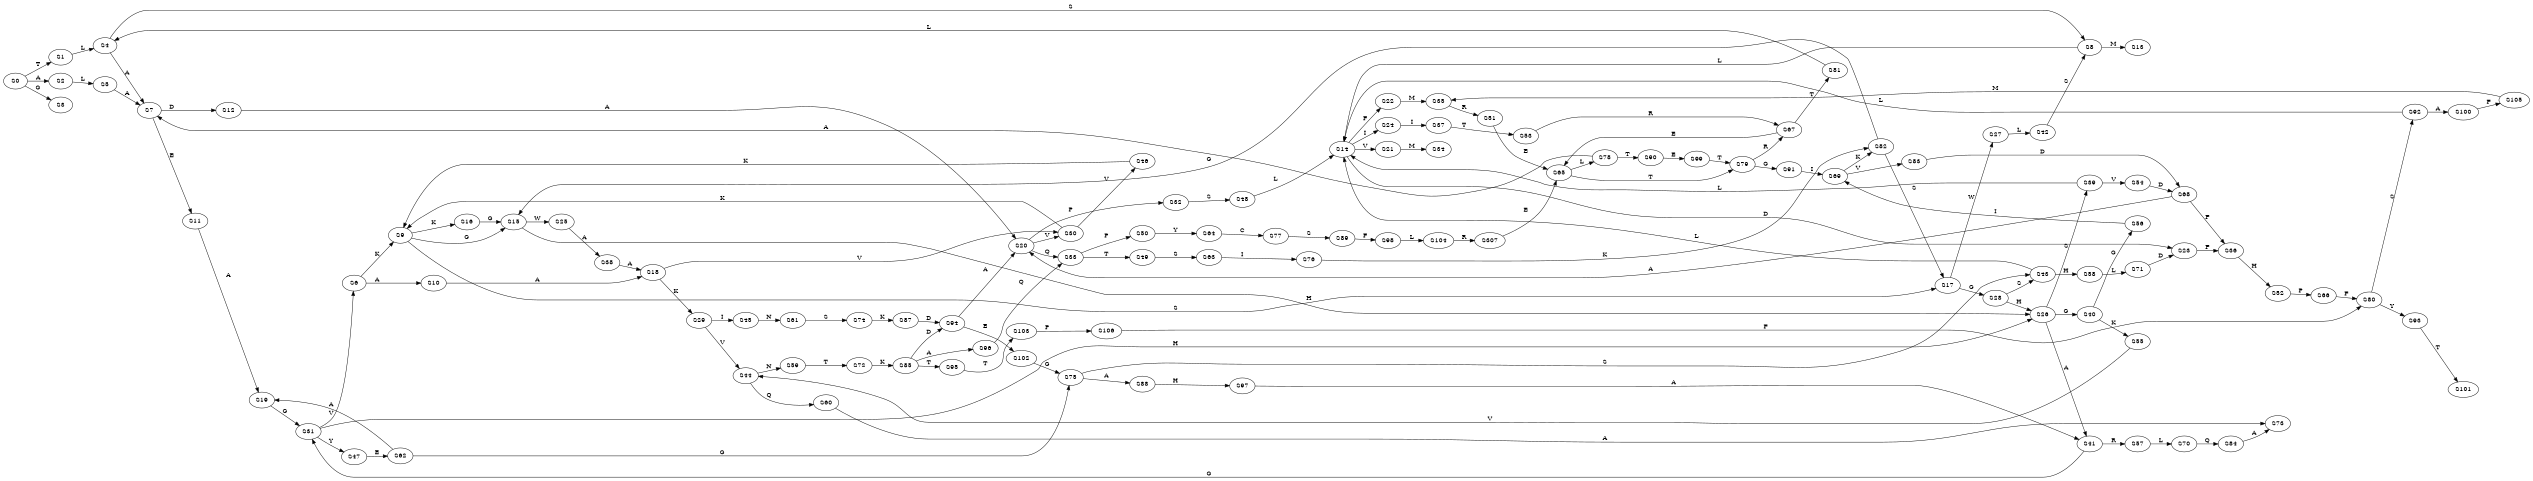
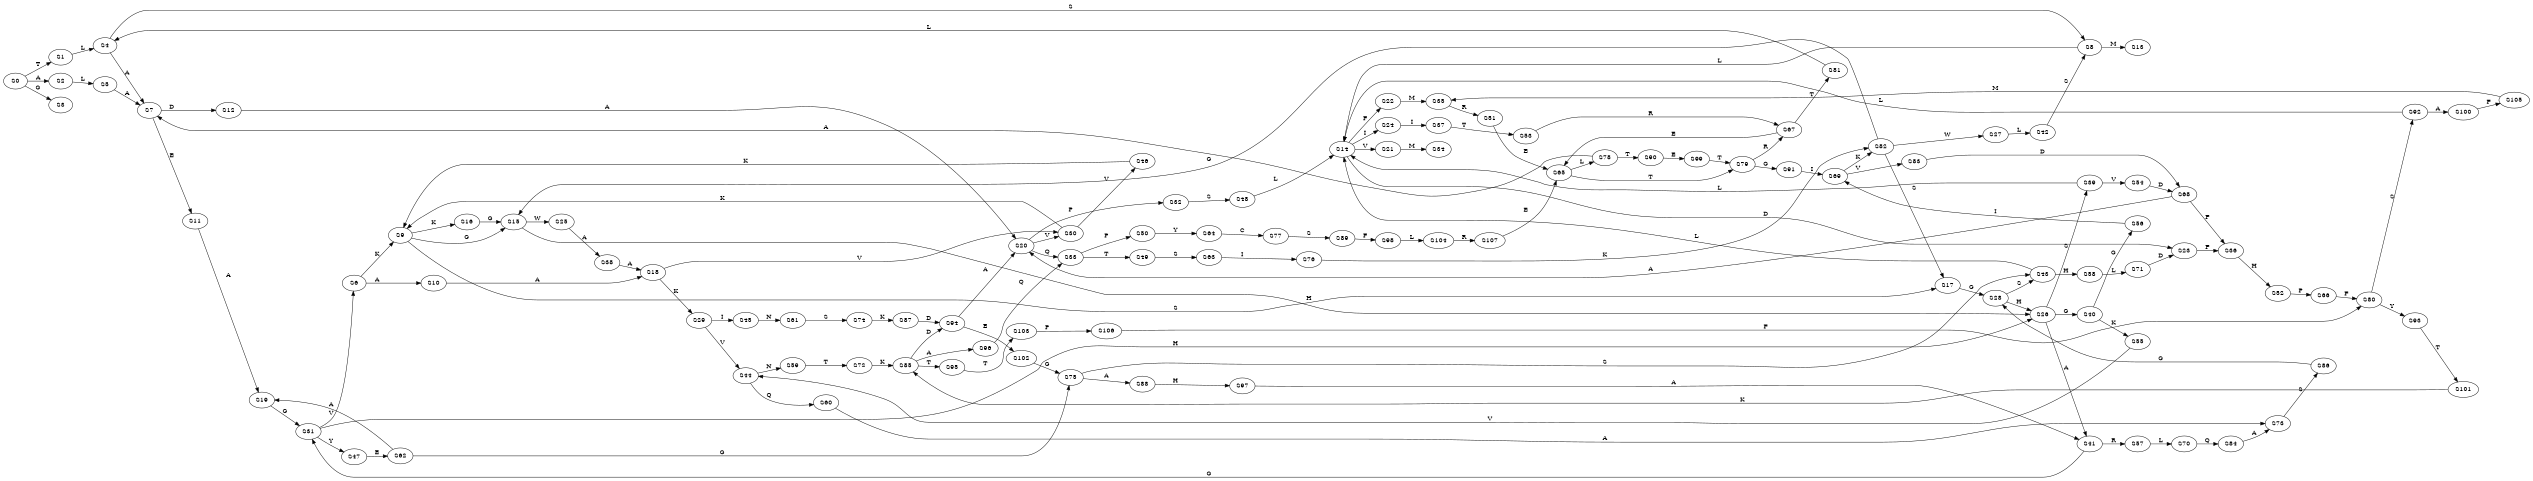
(1972, 209) -> (1936, 141)
(1490, 241) -> (1490, 241)
none -> (2324, 366)
none -> (1679, 403)
